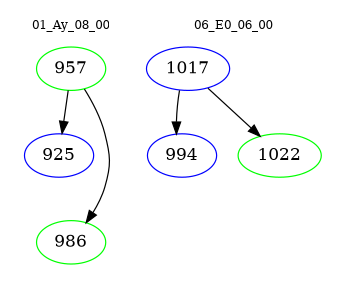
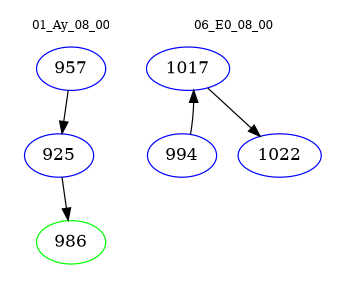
(234, 26) -> (234, 26)
(71, 69) -> (71, 69)
(177, 106) -> (193, 118)
(108, 150) -> (64, 193)
(280, 156) -> (280, 156)
